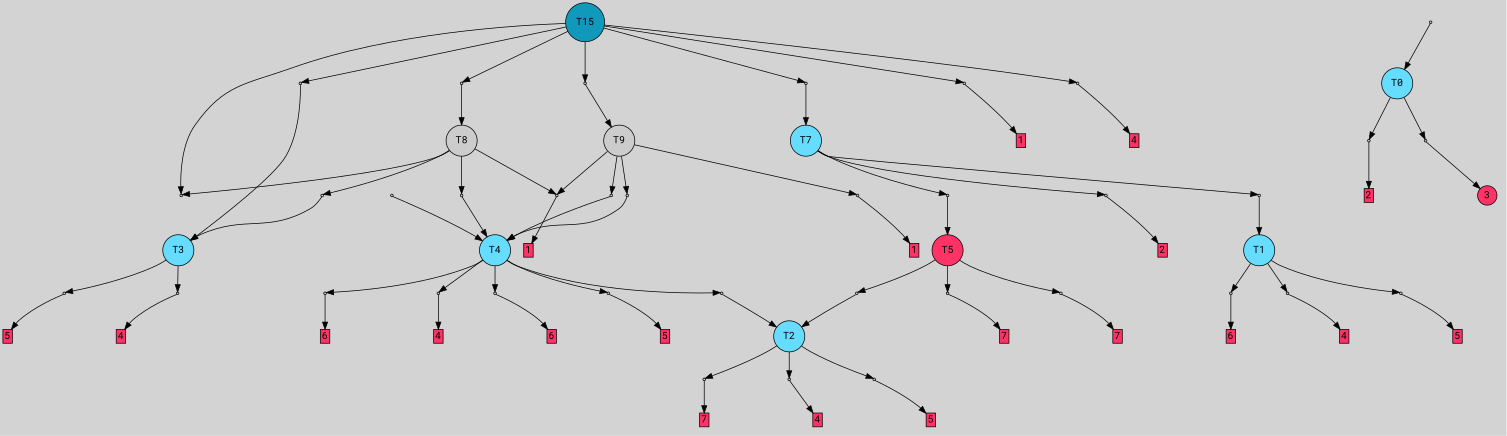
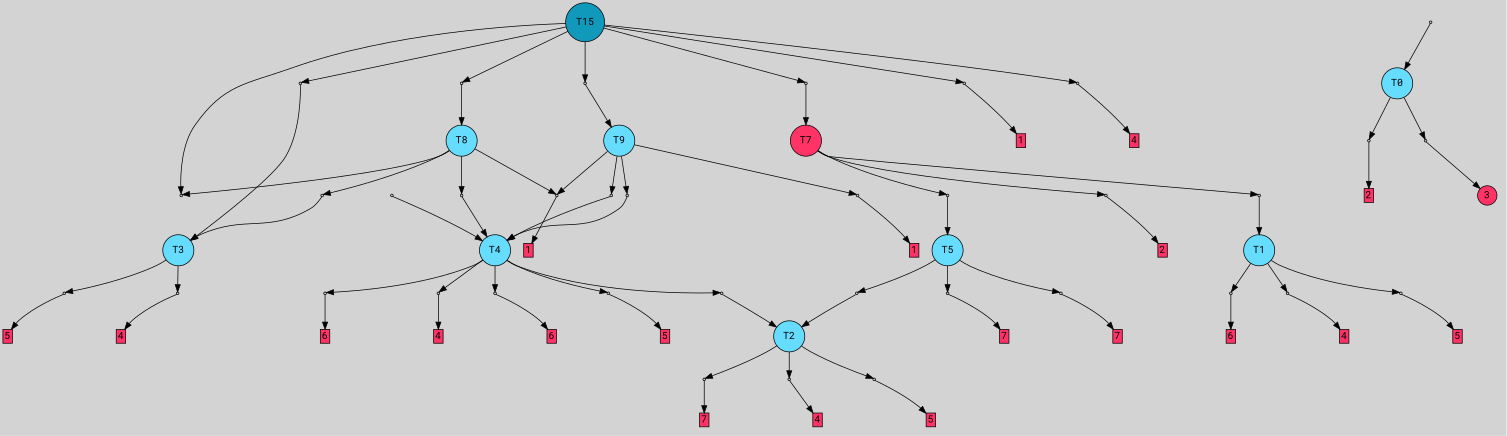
(462, 141) -> (462, 141)
(619, 141) -> (619, 141)
(806, 141) -> (806, 141)
(948, 250) -> (948, 250)
